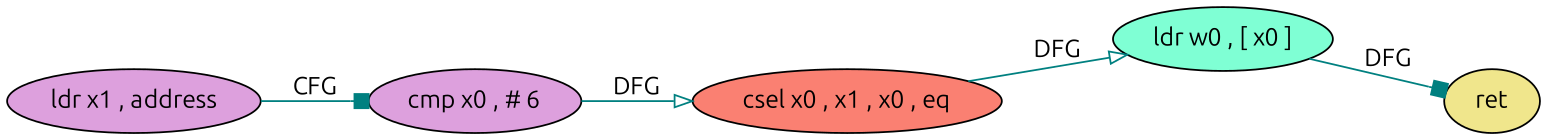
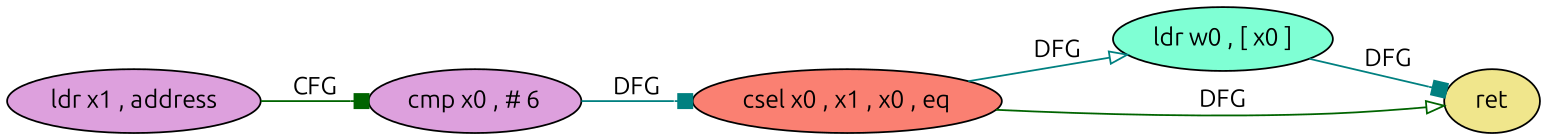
(306, 101) -> (306, 101)
(628, 101) -> (628, 101)
none -> (1211, 115)
